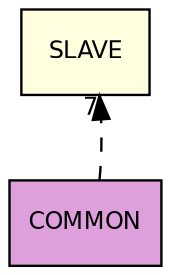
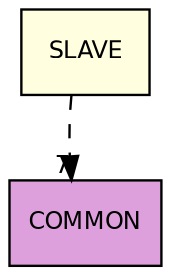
(101, 150) -> (70, 126)
